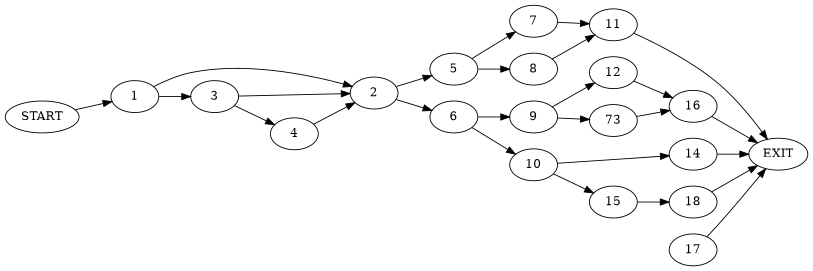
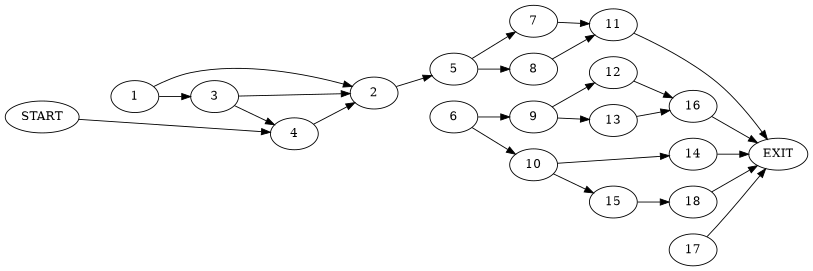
(410, 104) -> none
(89, 107) -> (170, 125)
(613, 121) -> (613, 121)
